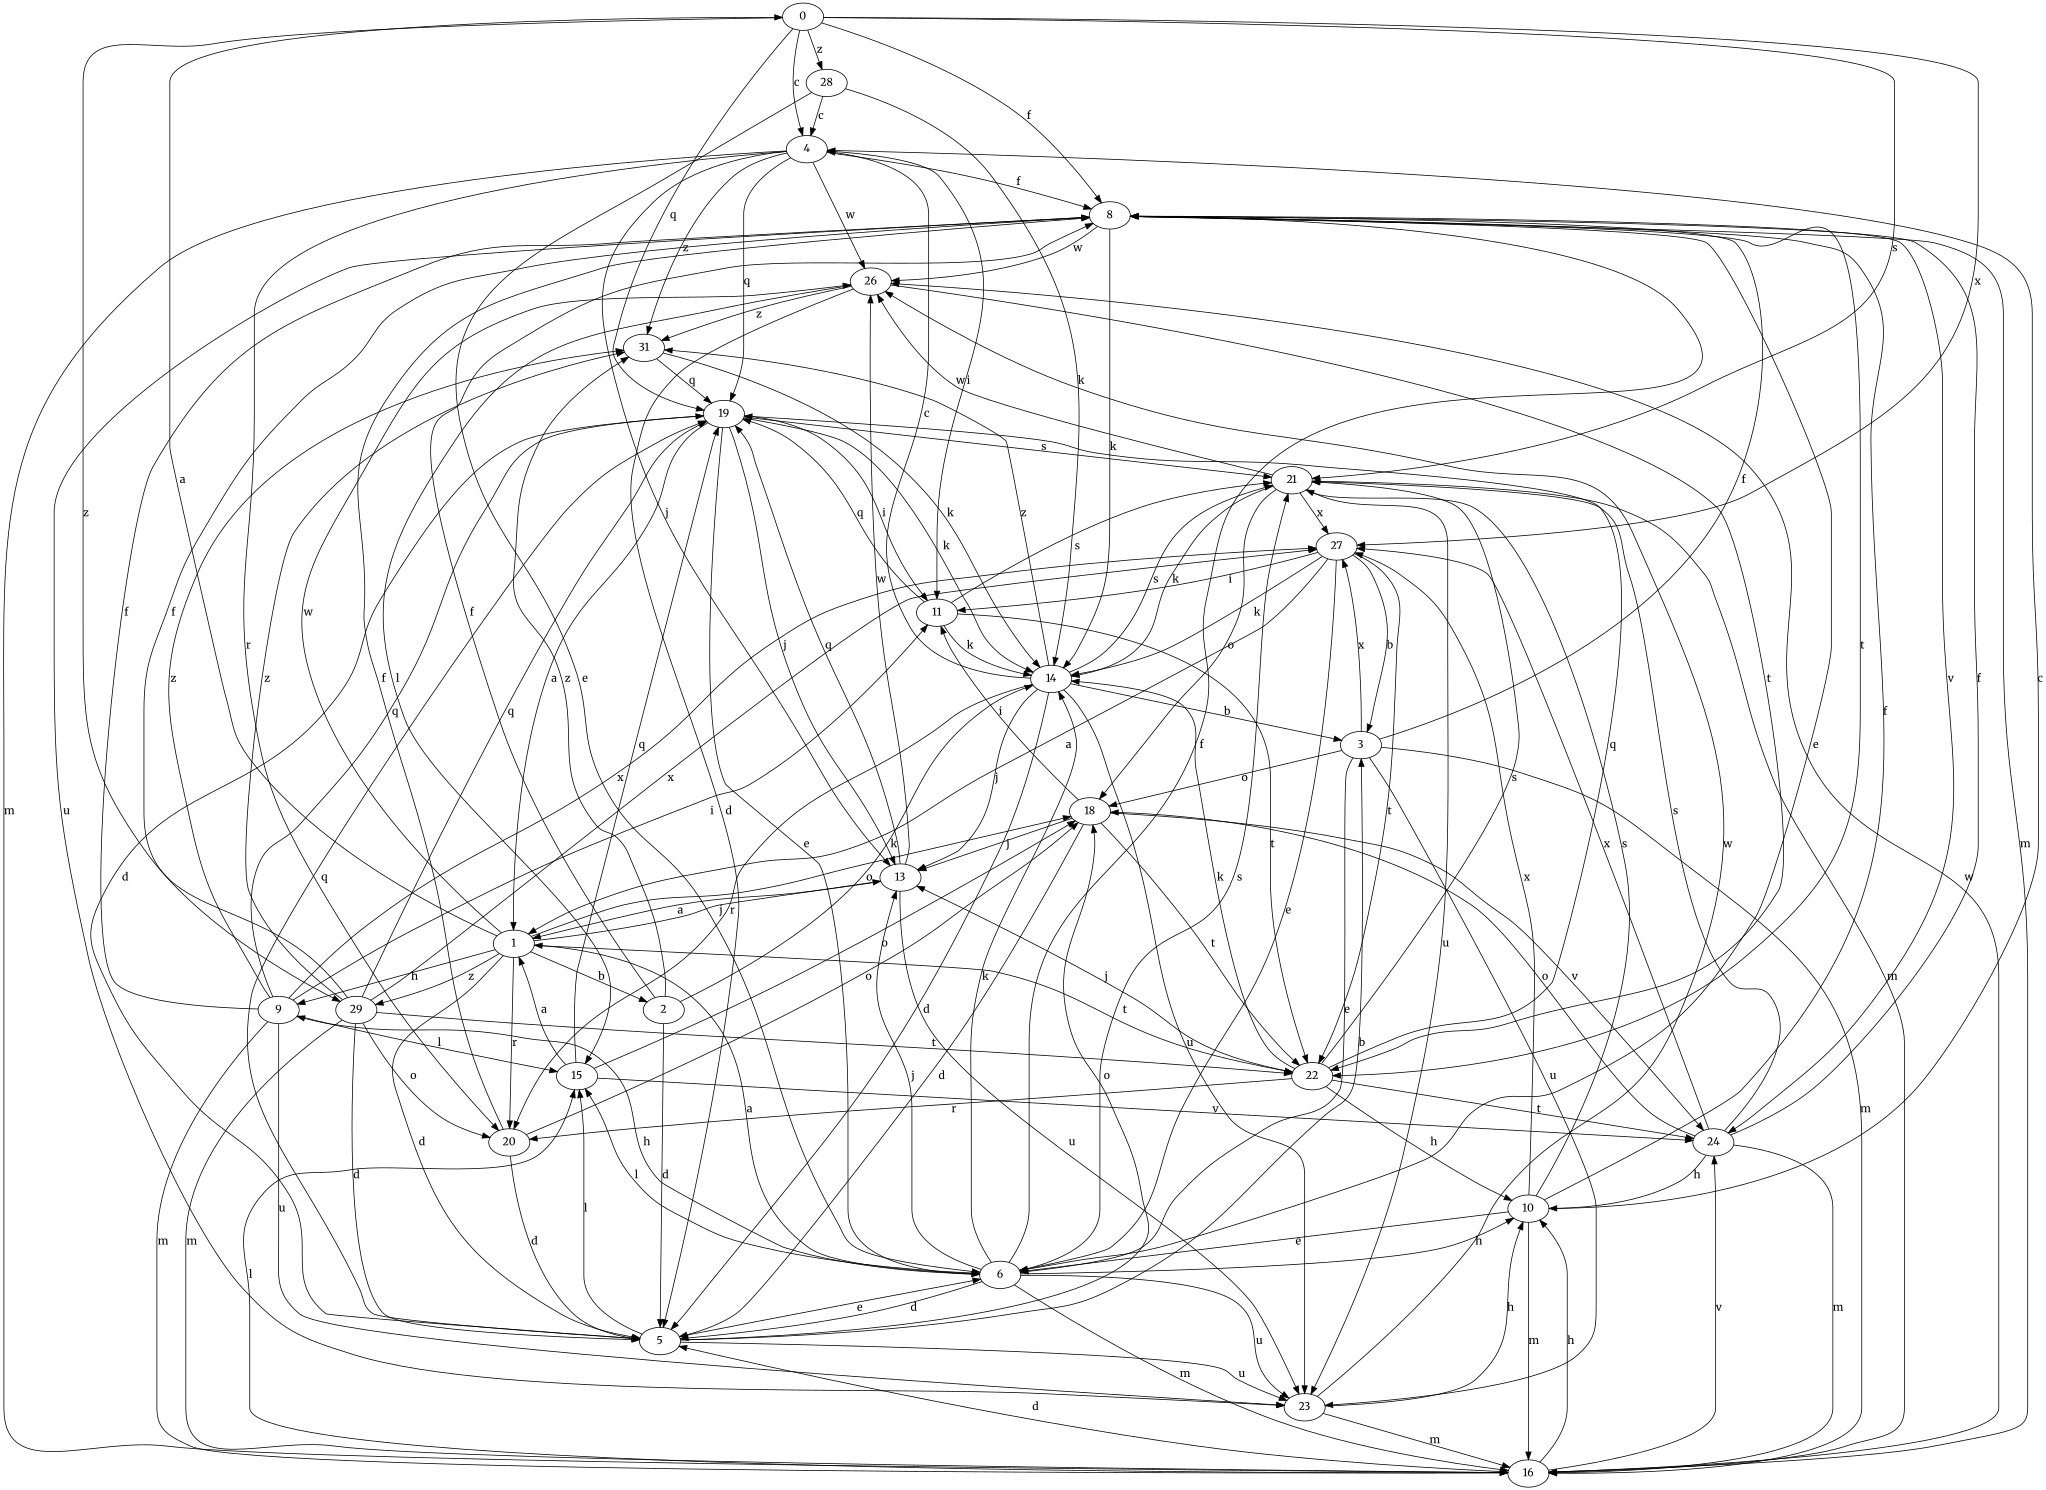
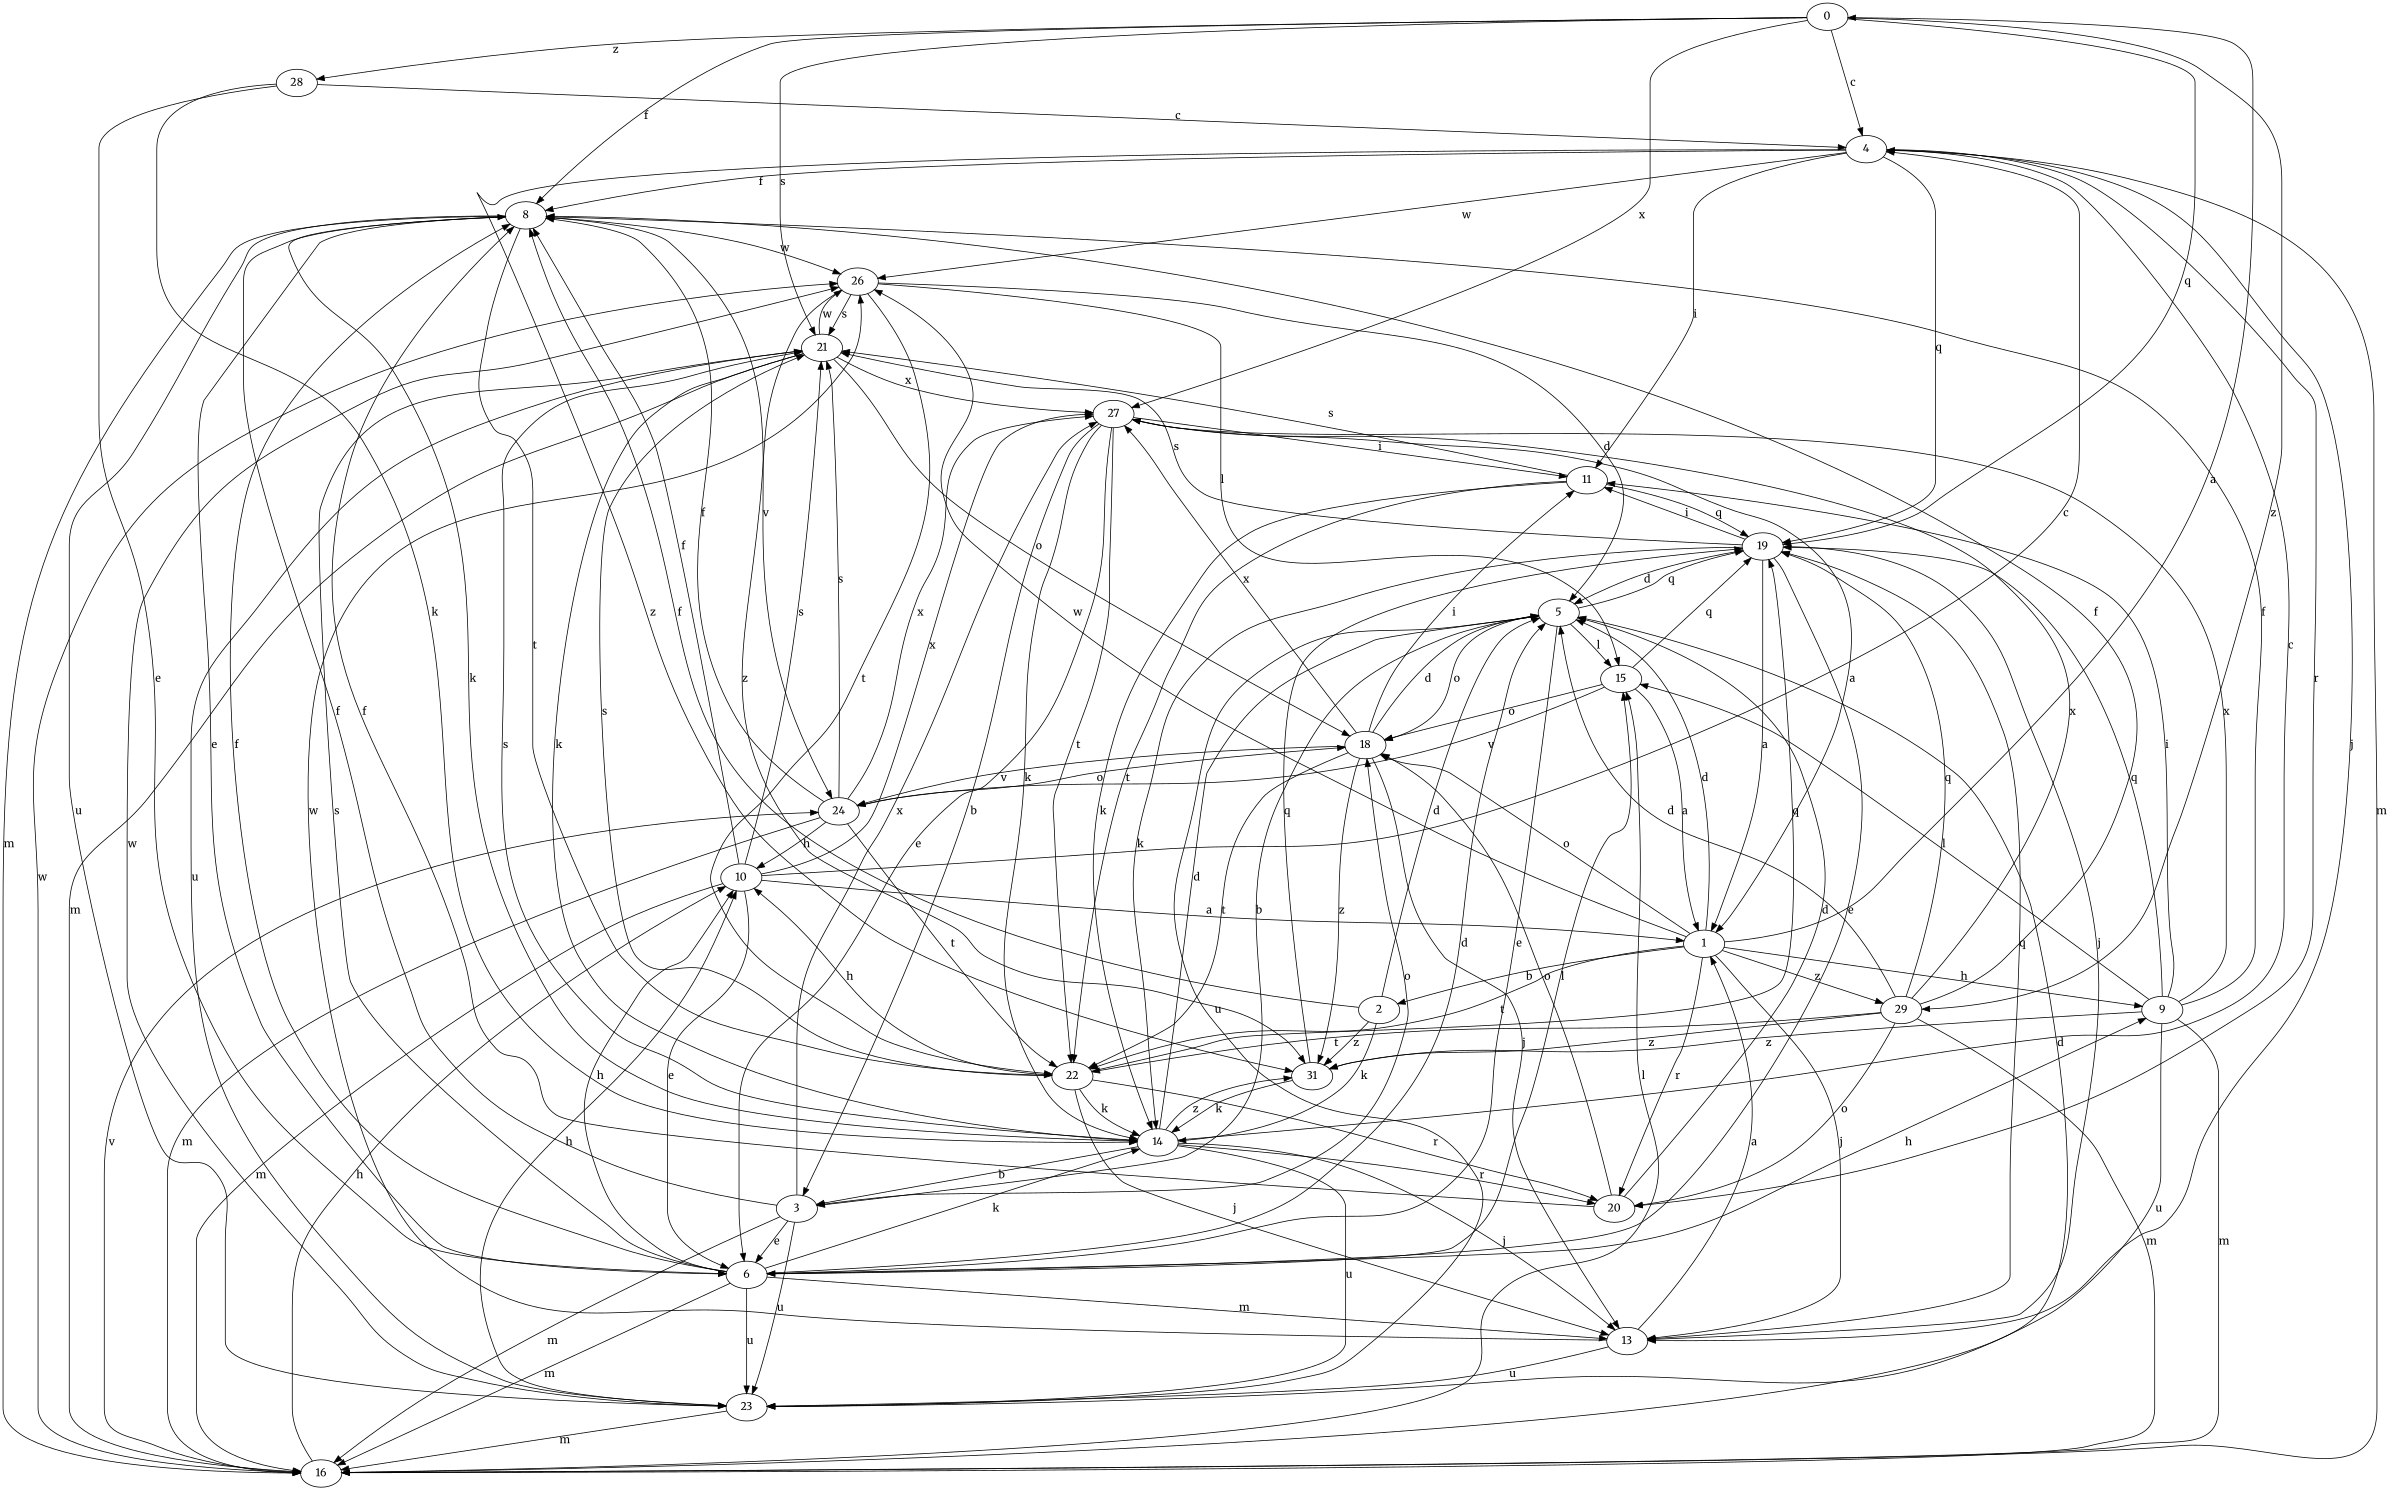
none -> (842, 311)
none -> (1242, 583)
none -> (1339, 907)
(913, 1076) -> (1245, 1308)
(1509, 1109) -> (944, 948)
(748, 1131) -> (1196, 916)
